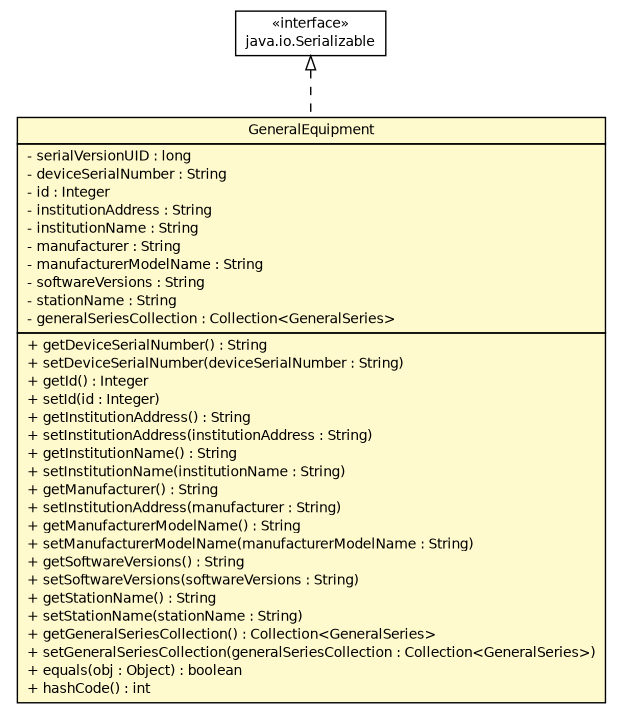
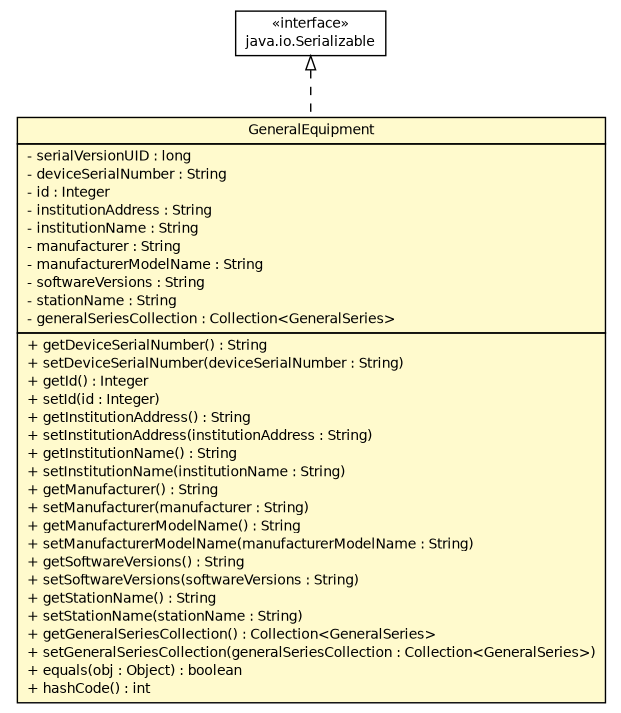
(184, 508) -> (168, 508)
